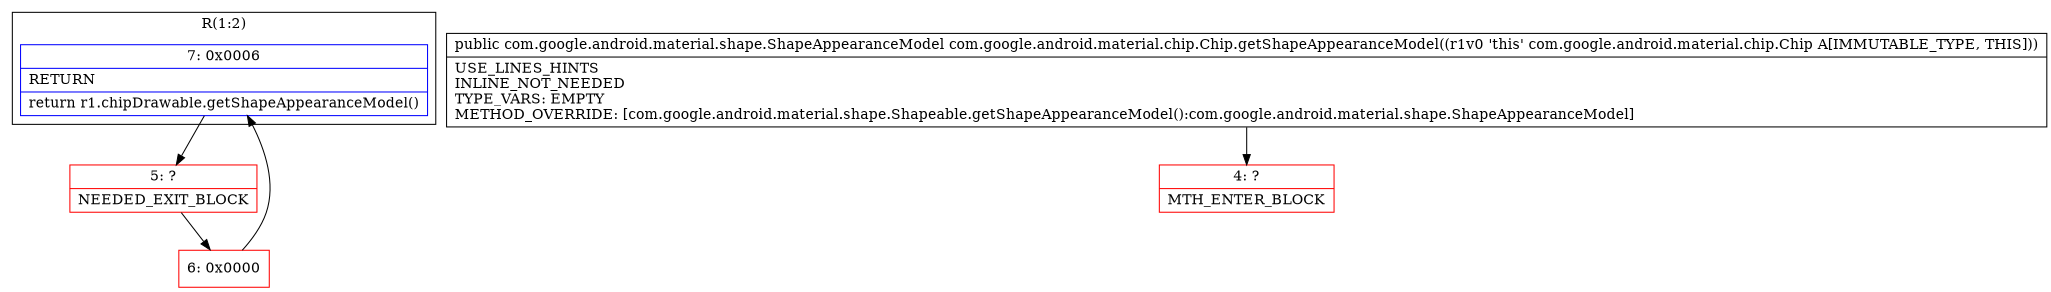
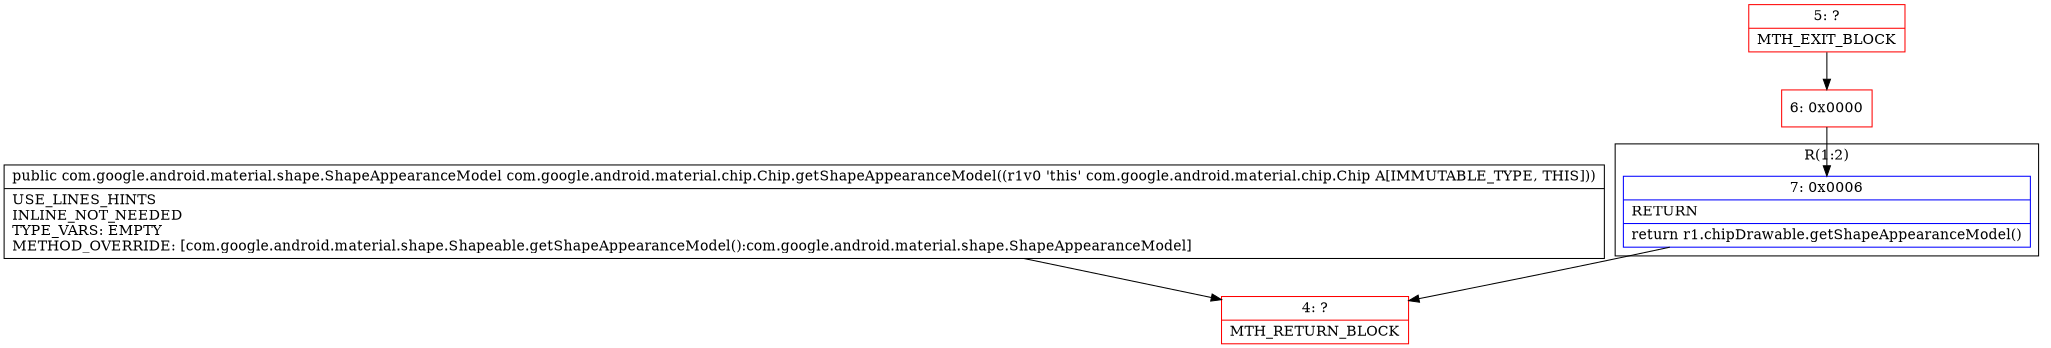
(193, 136) -> (1544, 273)
(163, 200) -> (1827, 40)
(1247, 200) -> (1315, 331)
